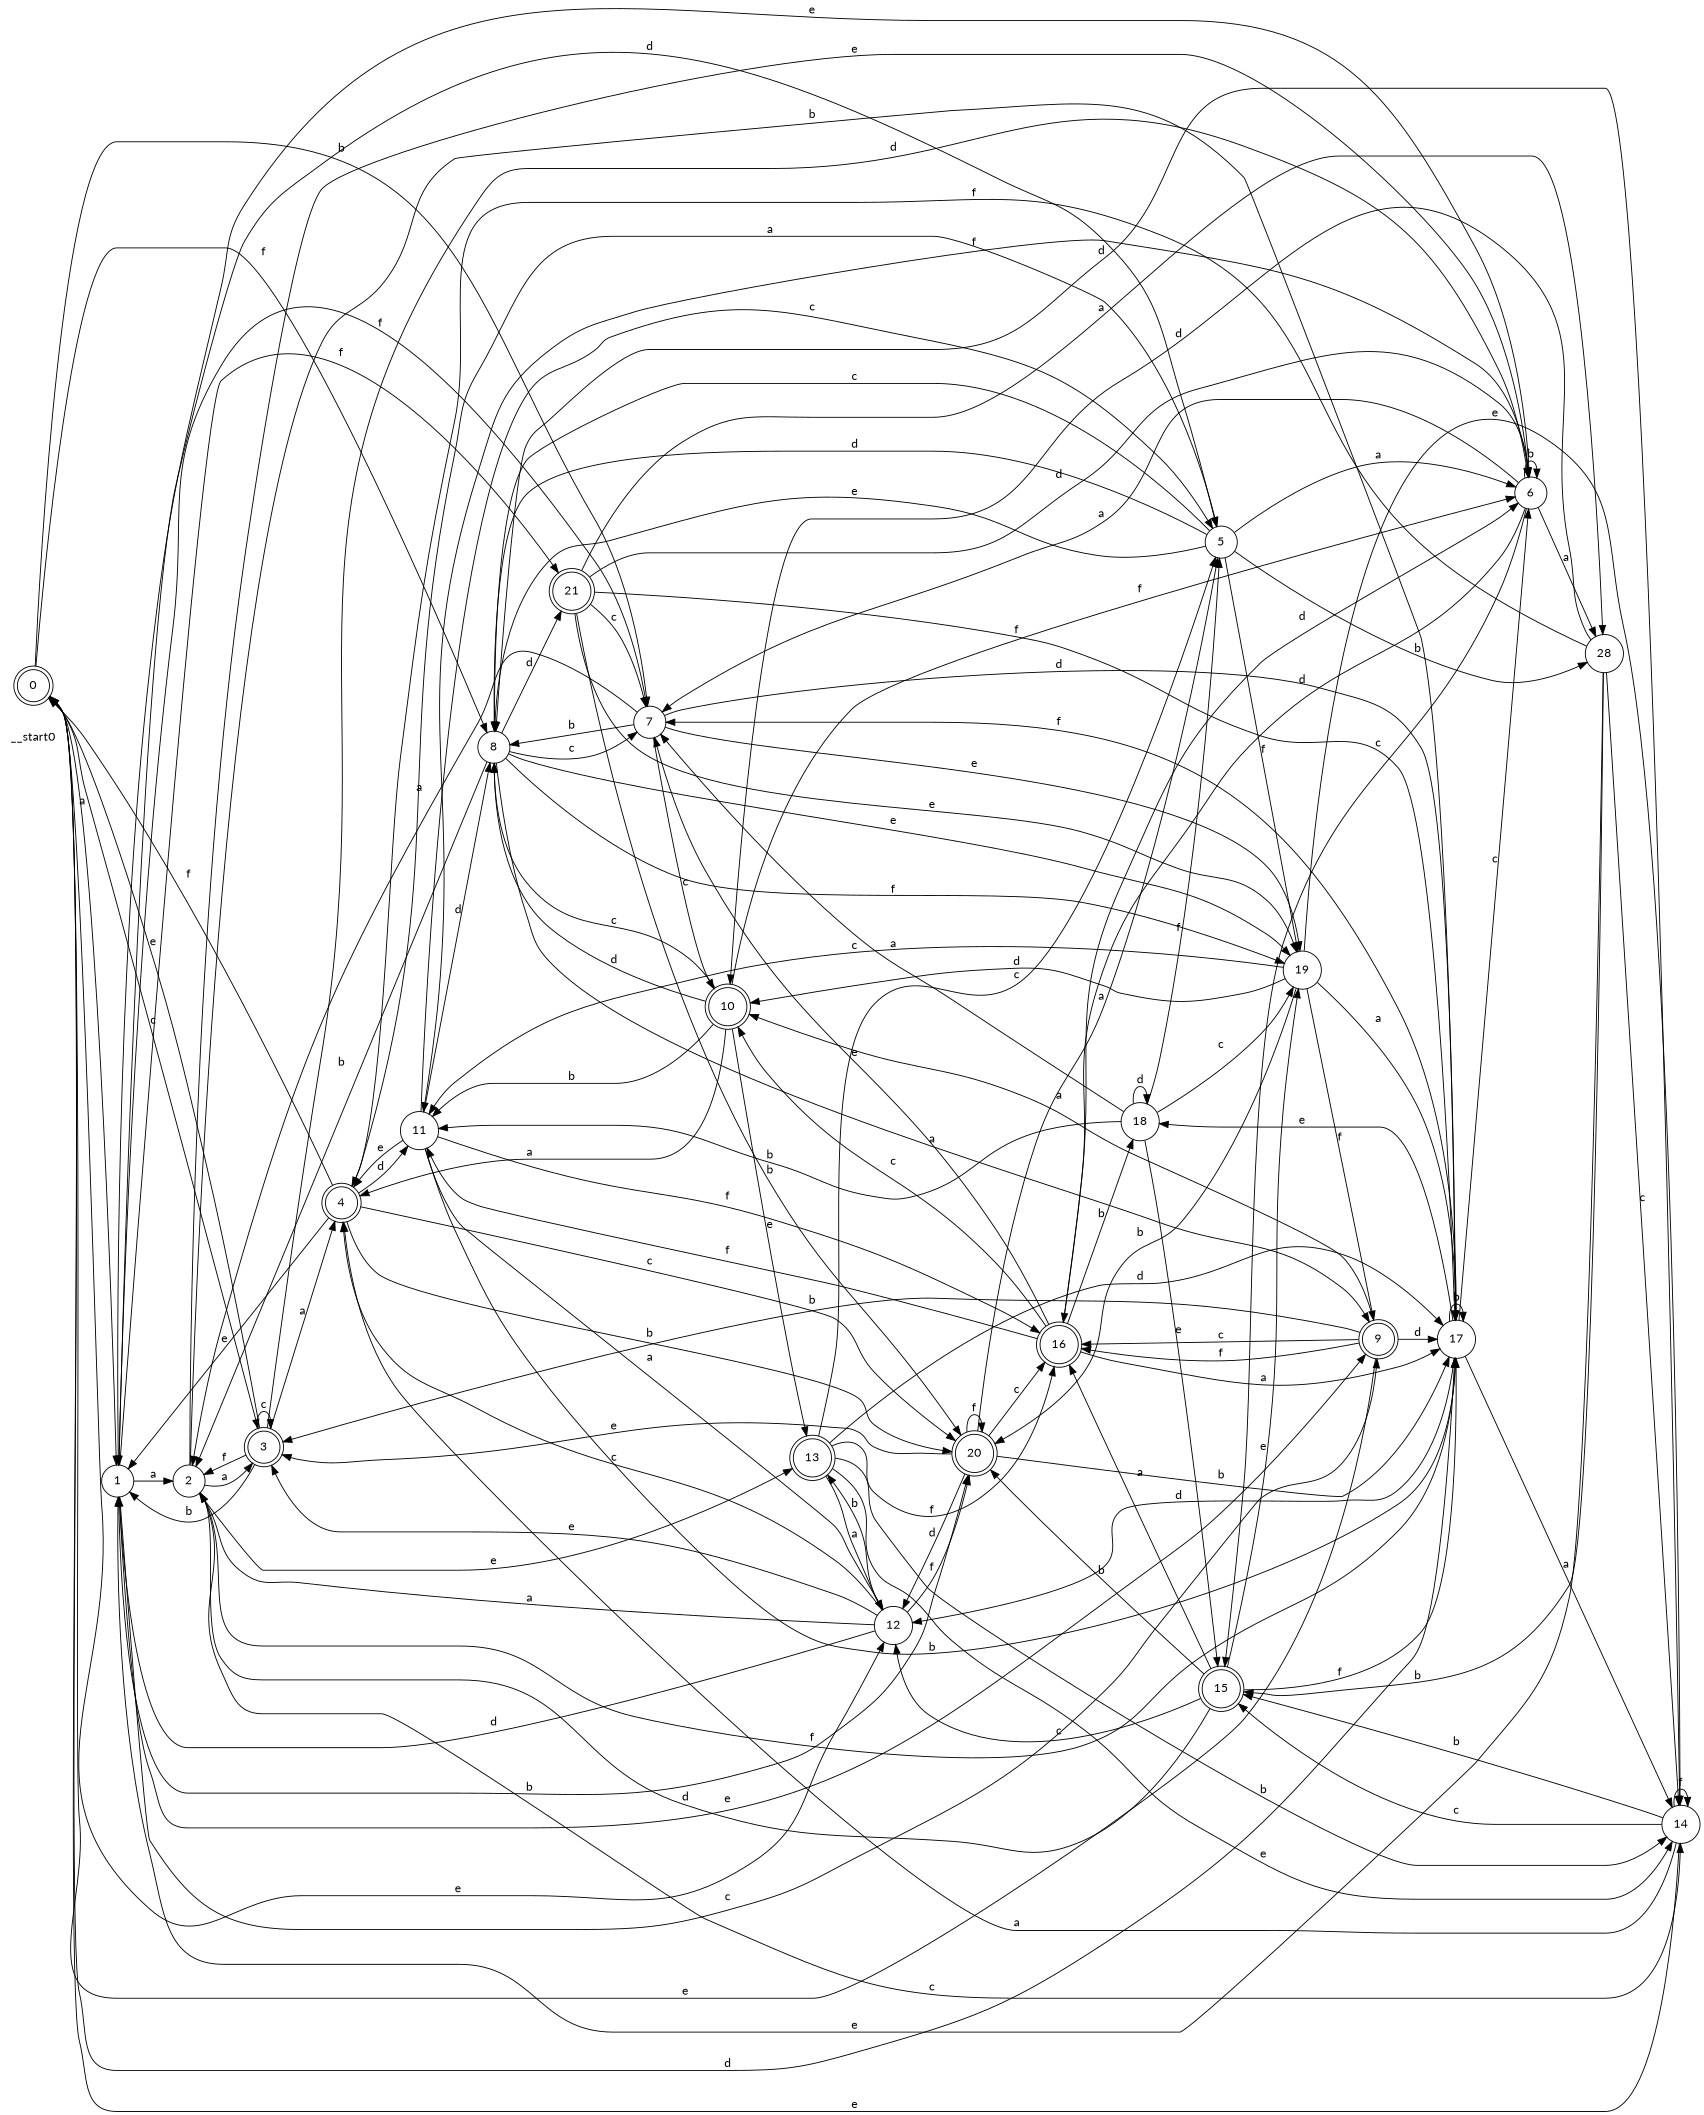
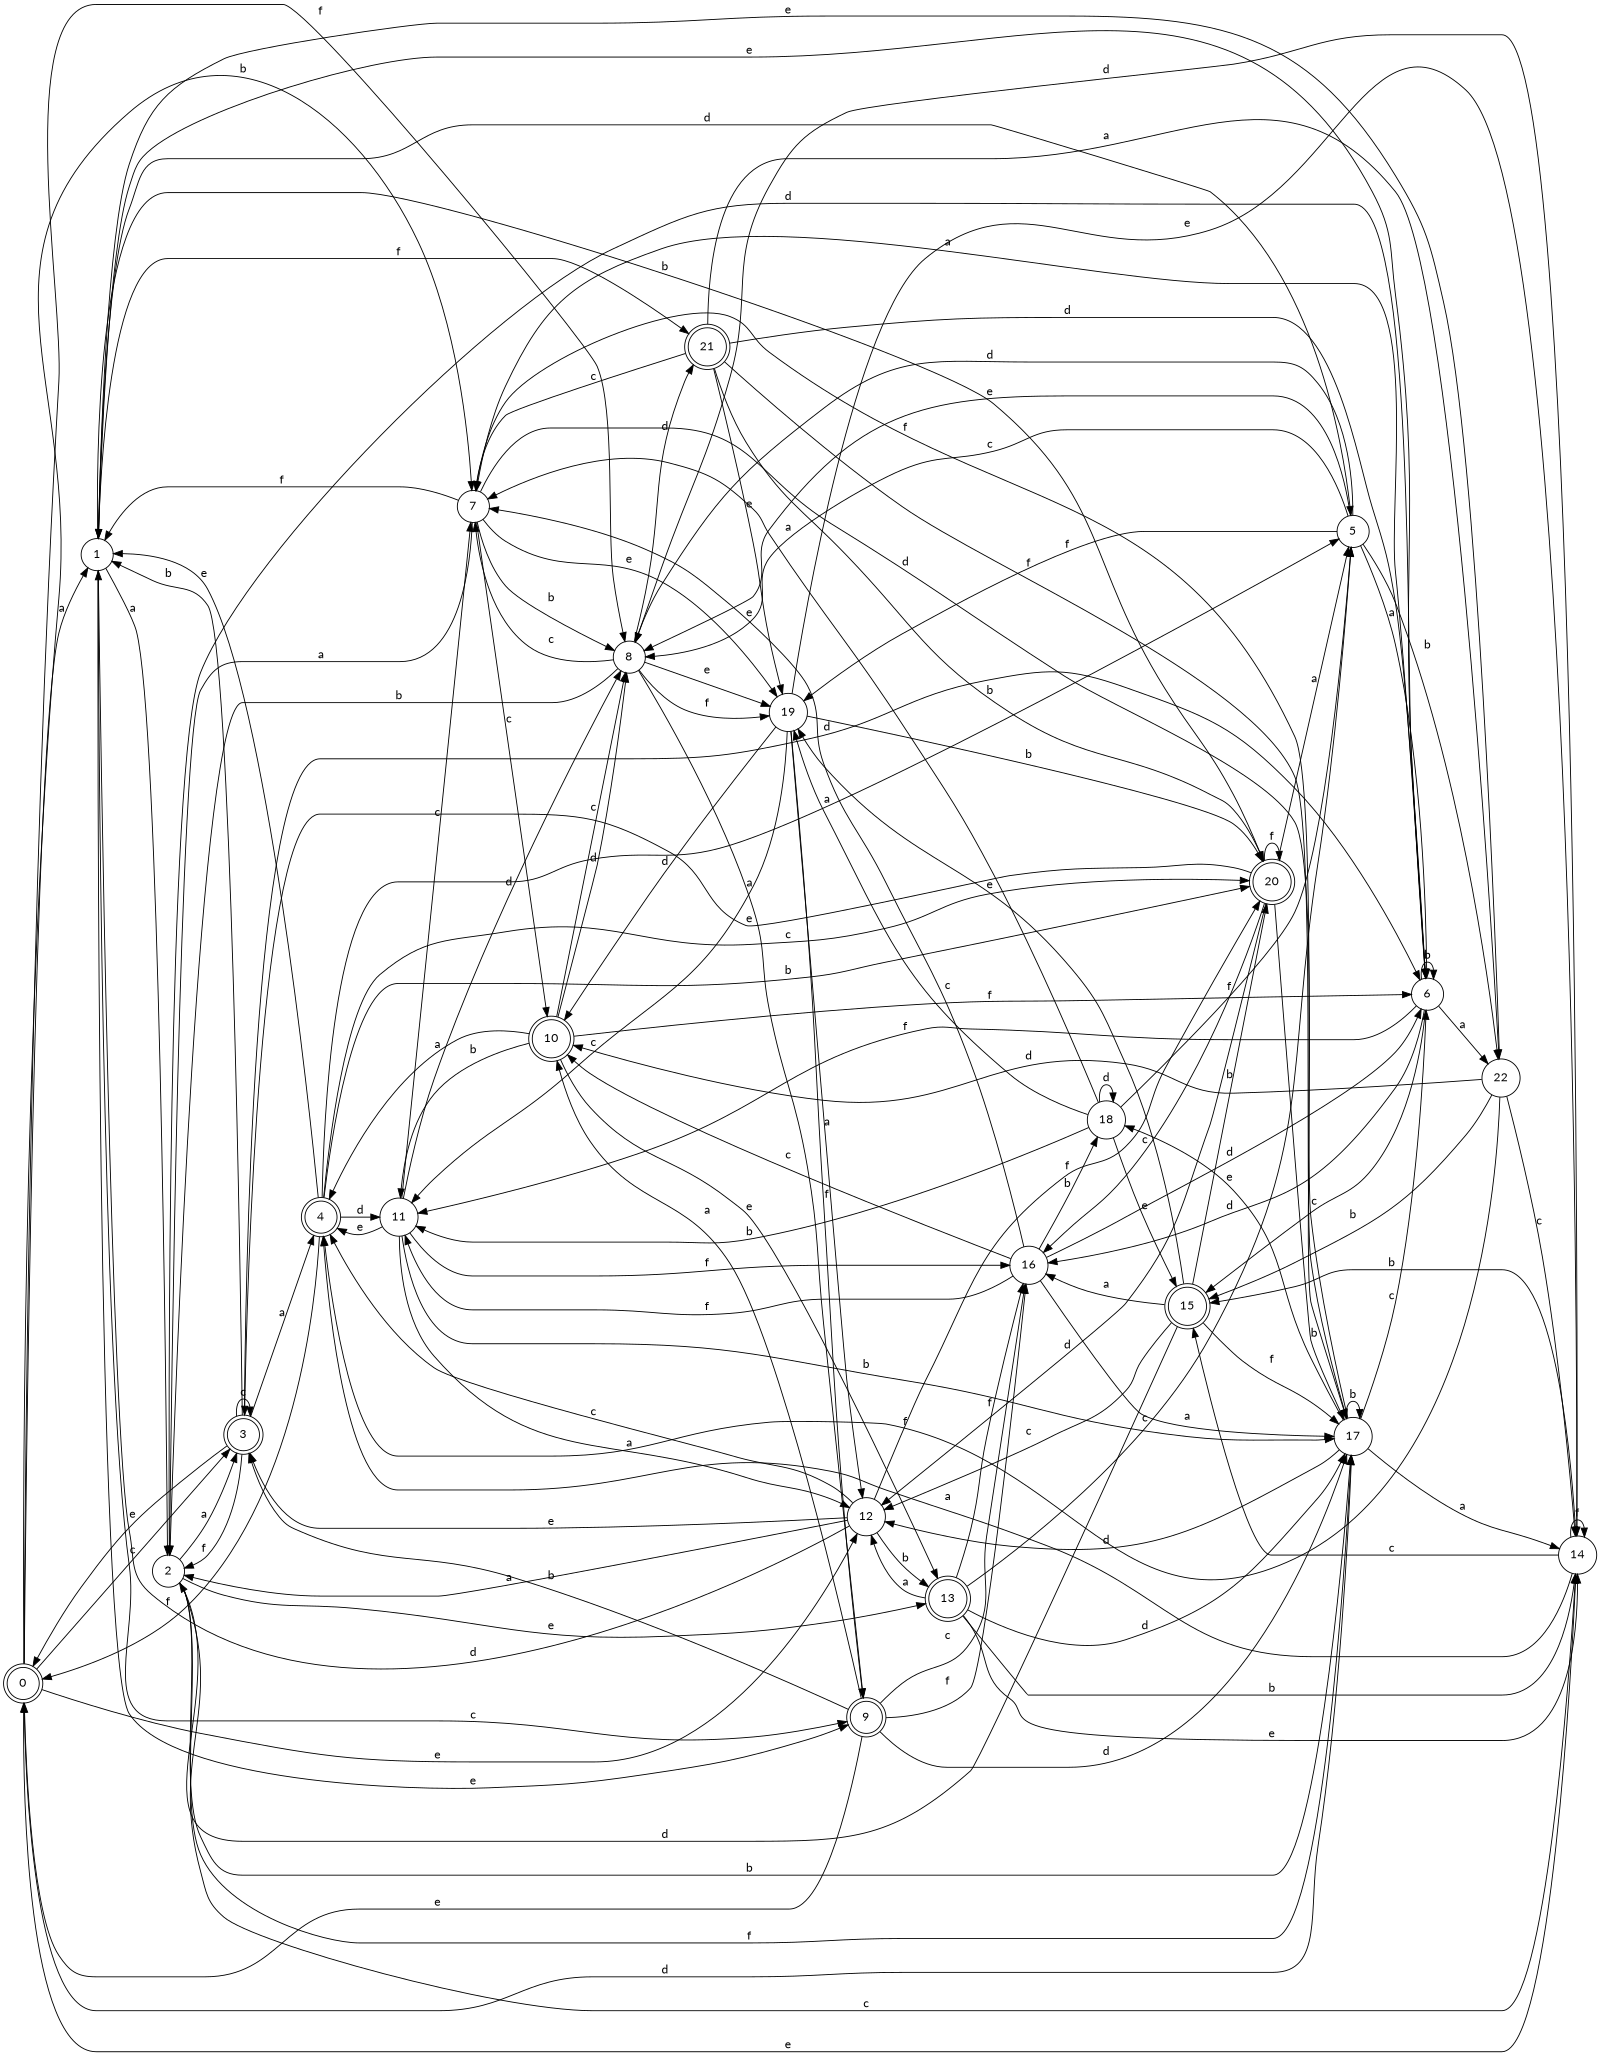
(855, 49) -> (788, 197)
(541, 379) -> (436, 865)
(1604, 654) -> (1501, 1078)
(33, 737) -> none
(1427, 1129) -> (825, 1129)
(1059, 1345) -> (1029, 1265)
